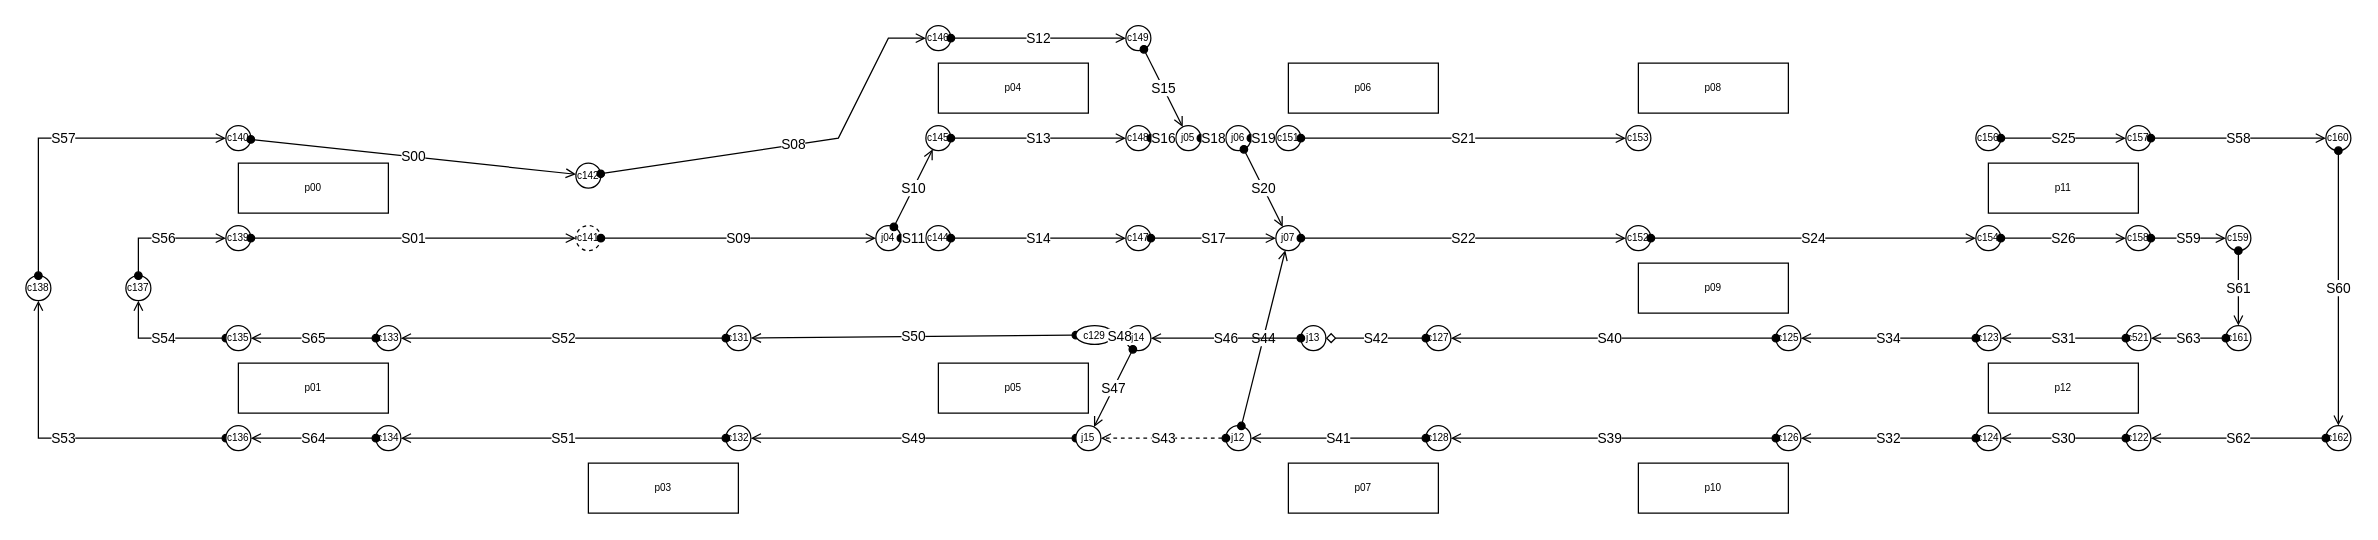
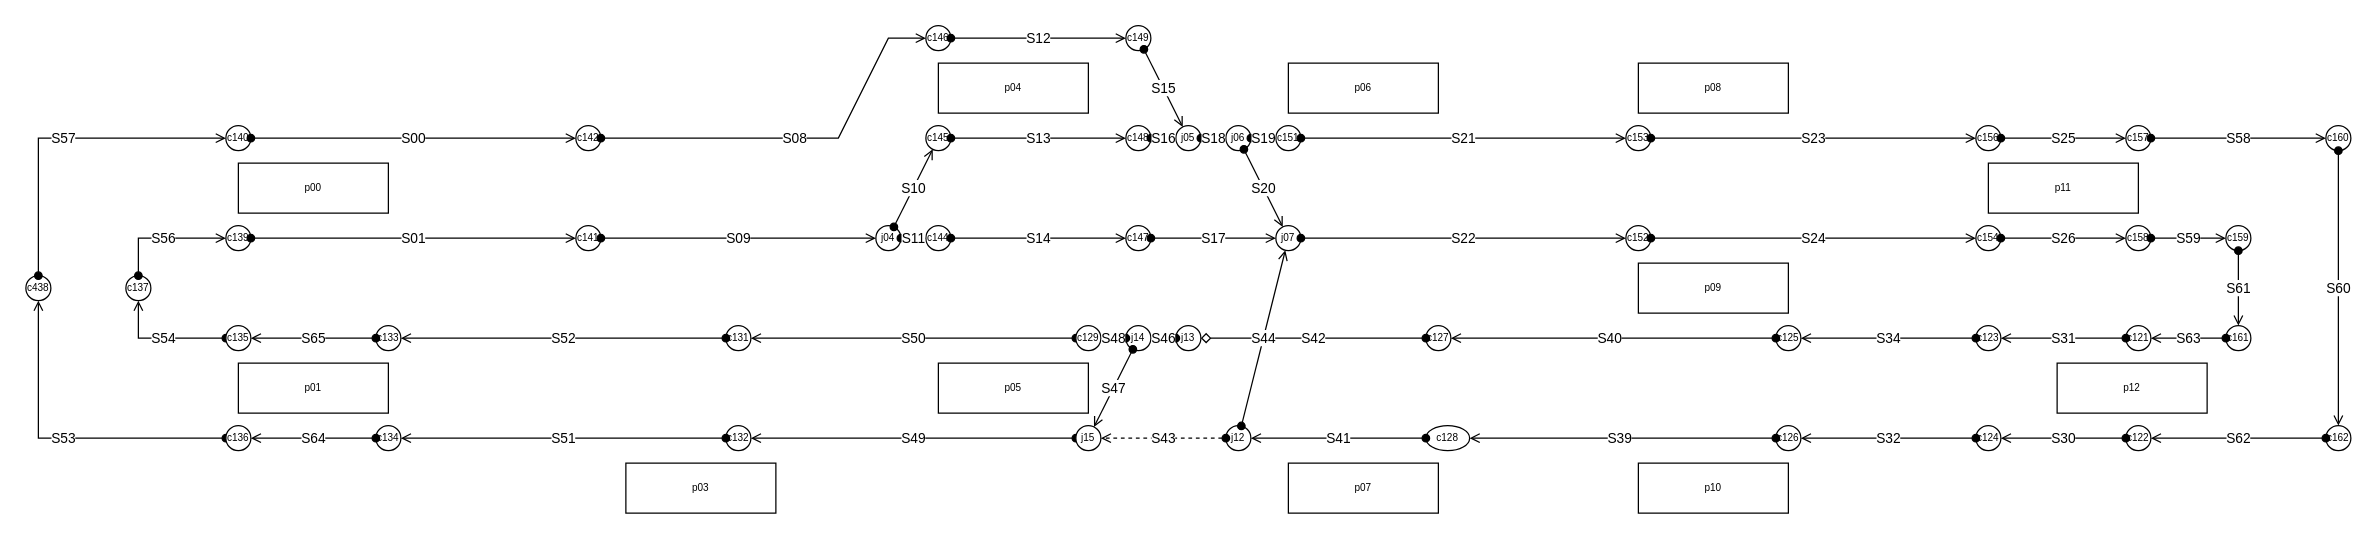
none -> (1814, 138)
(588, 176) -> (588, 138)
(588, 238) -> (588, 238)
(38, 288) -> (38, 288)
(1094, 335) -> (1088, 338)
(1313, 338) -> (1188, 338)
(2138, 338) -> (2138, 338)
(2063, 388) -> (2132, 388)
(1438, 438) -> (1448, 438)
(663, 488) -> (701, 488)
